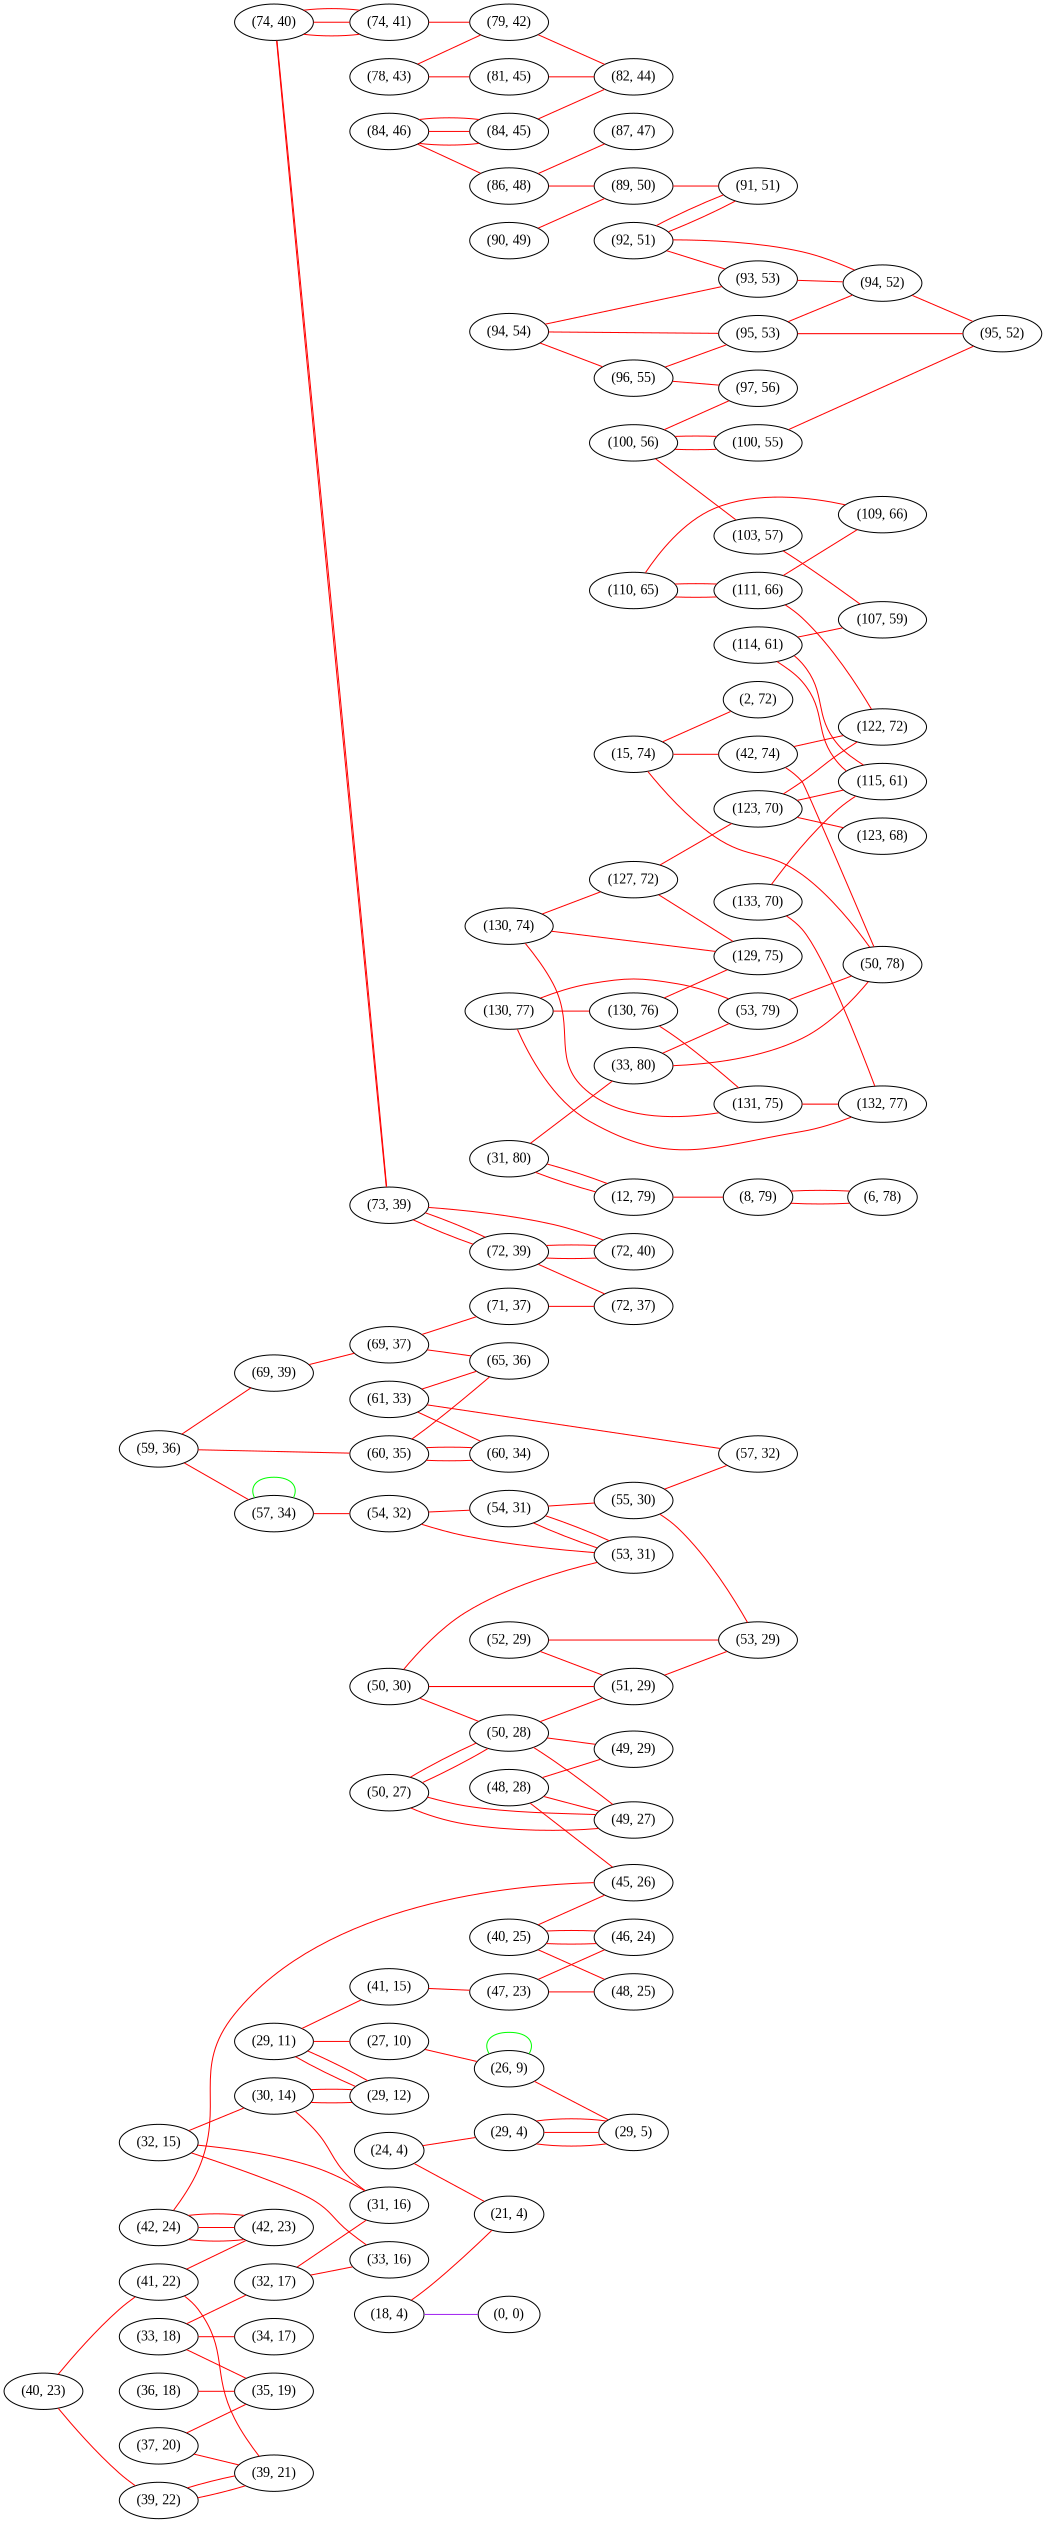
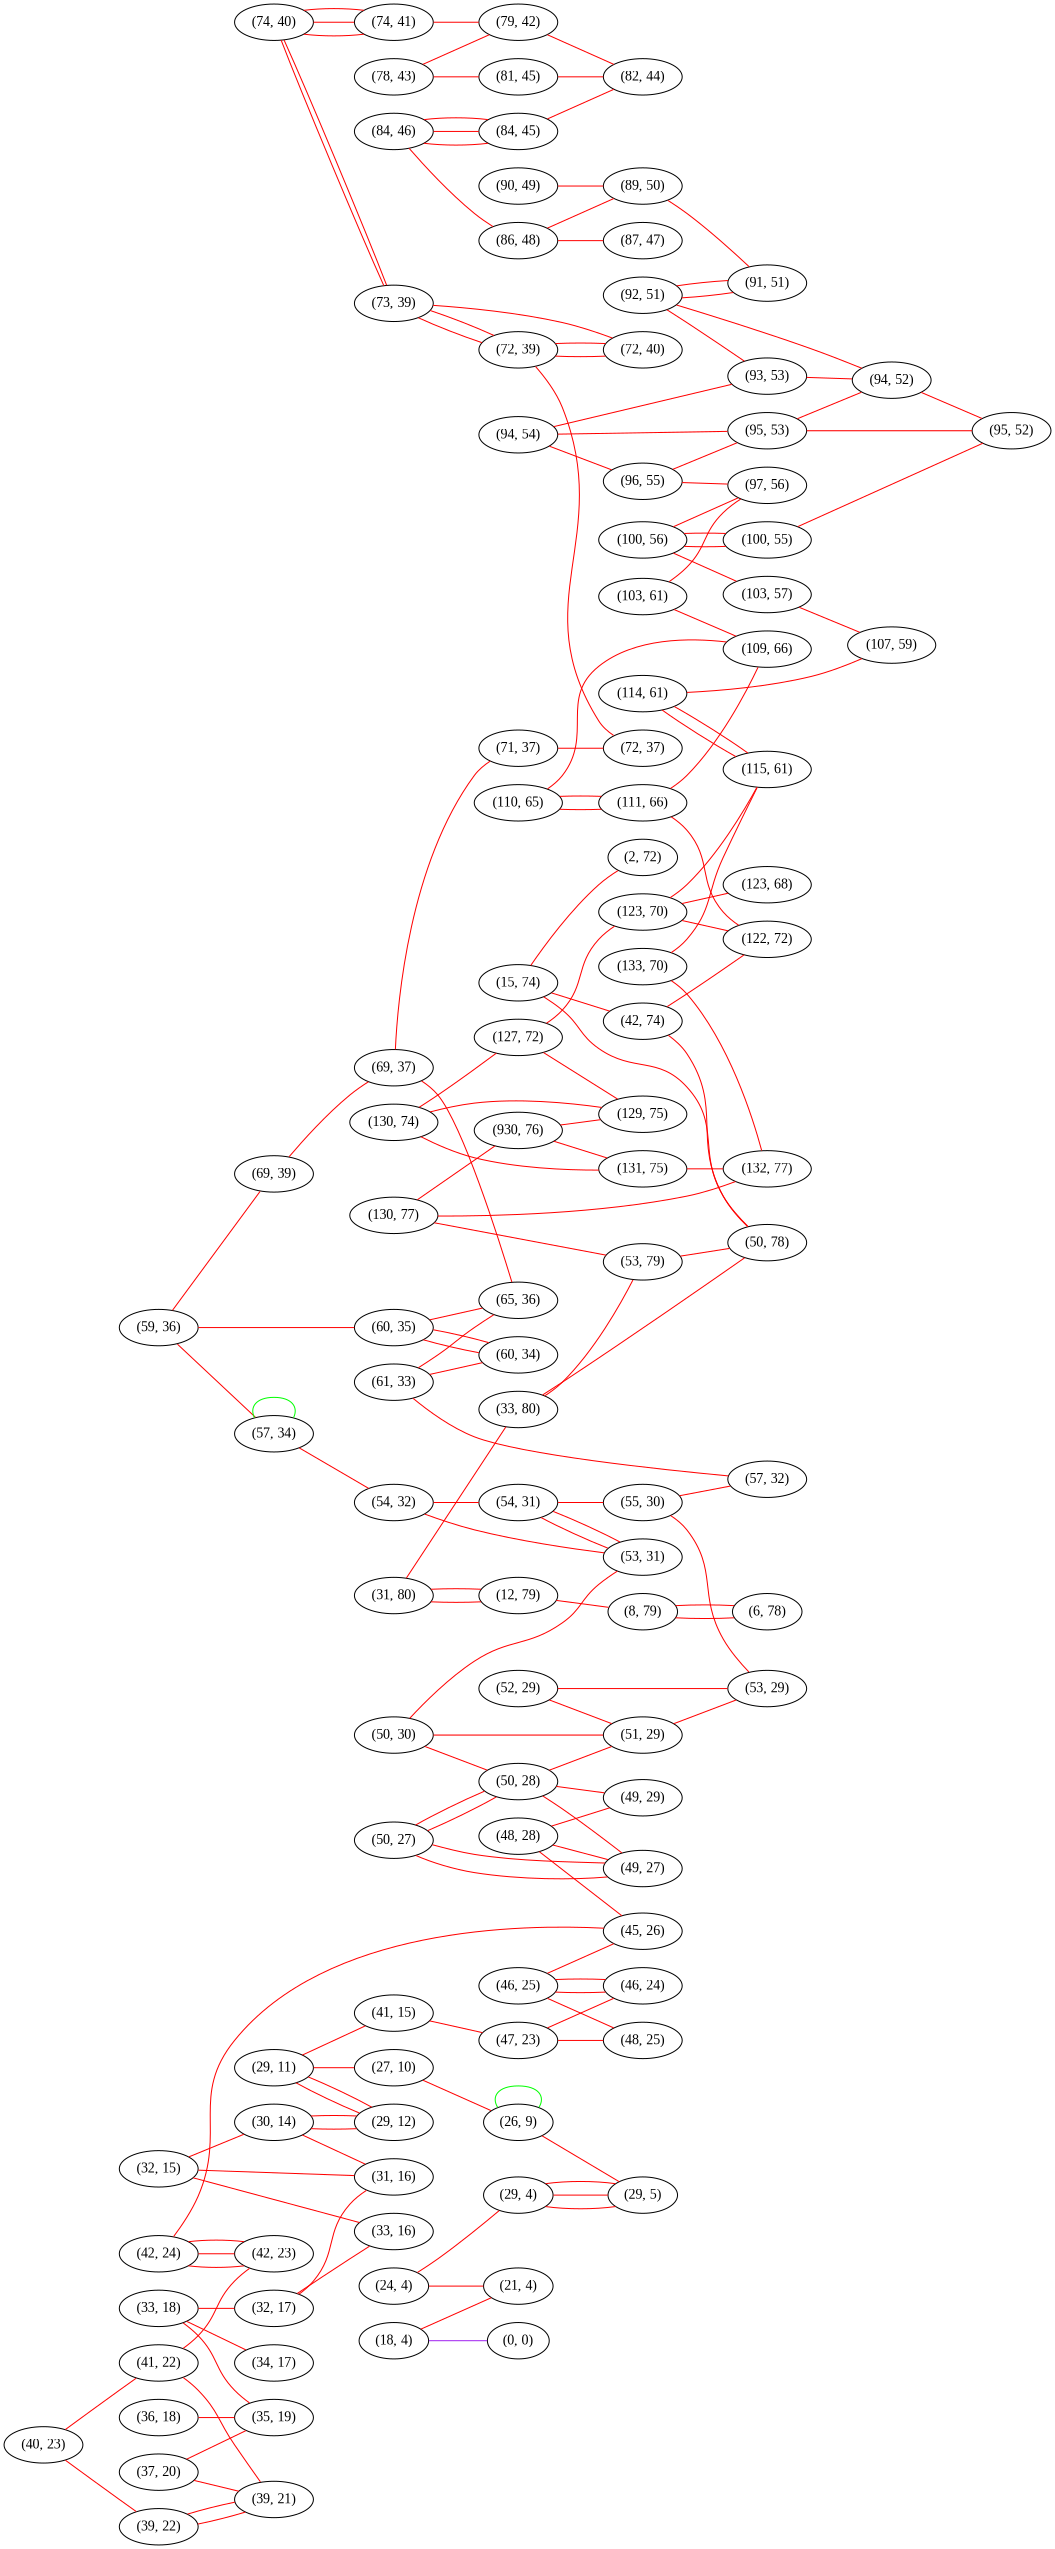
none -> (643, 597)
(634, 1011) -> (518, 1130)
(509, 1937) -> (518, 1986)
